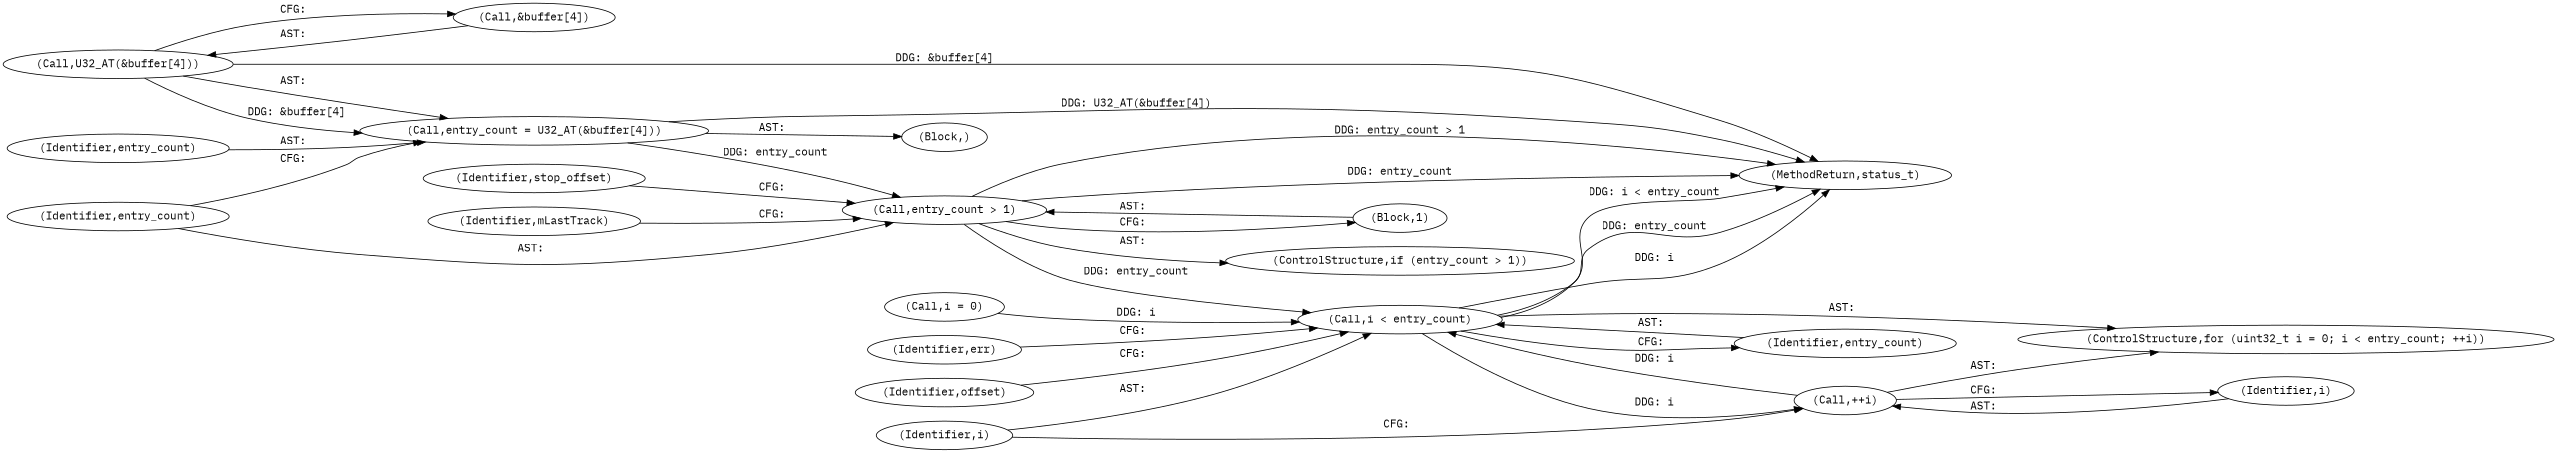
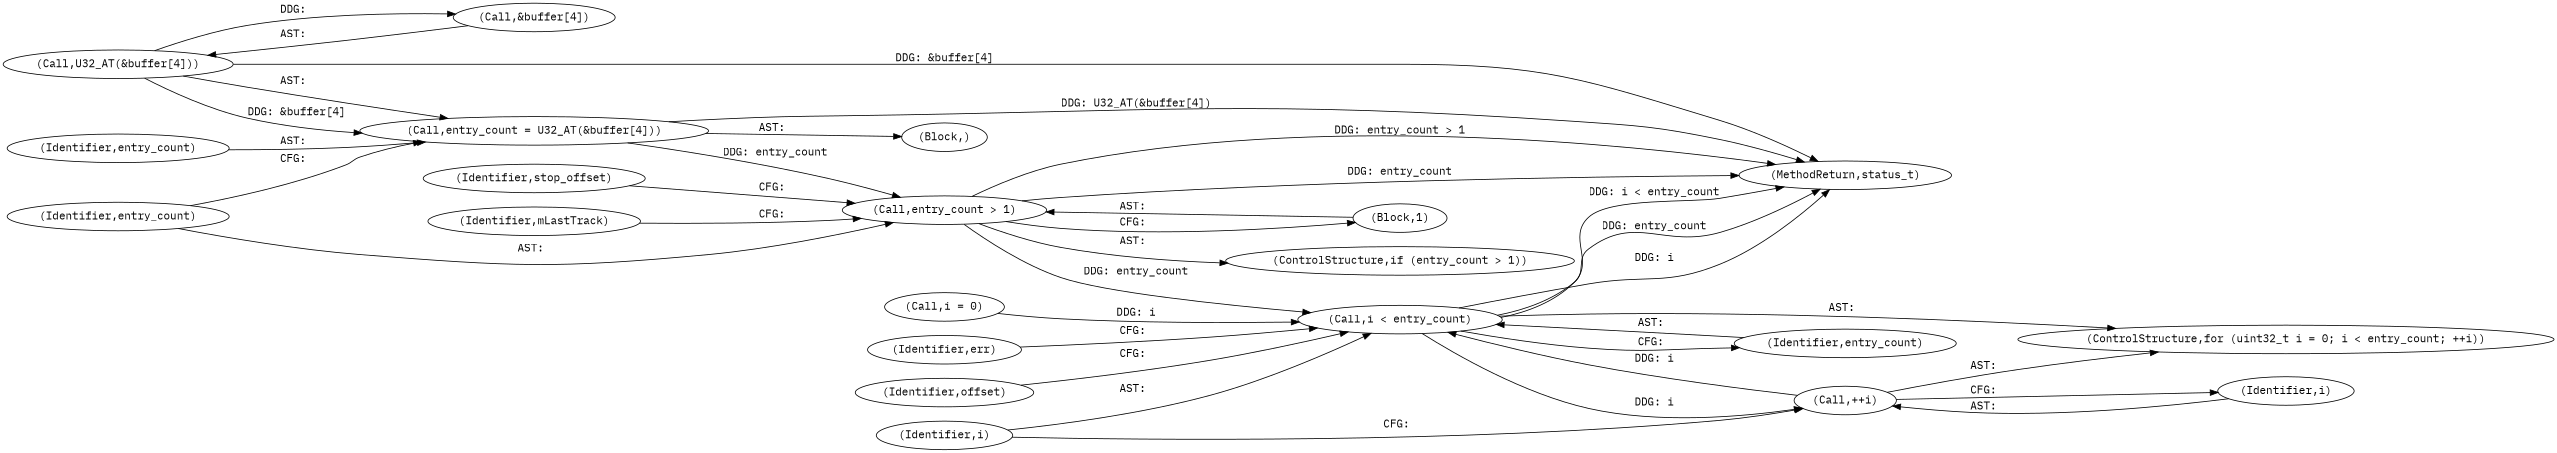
(297, 10) -> (297, 10)
